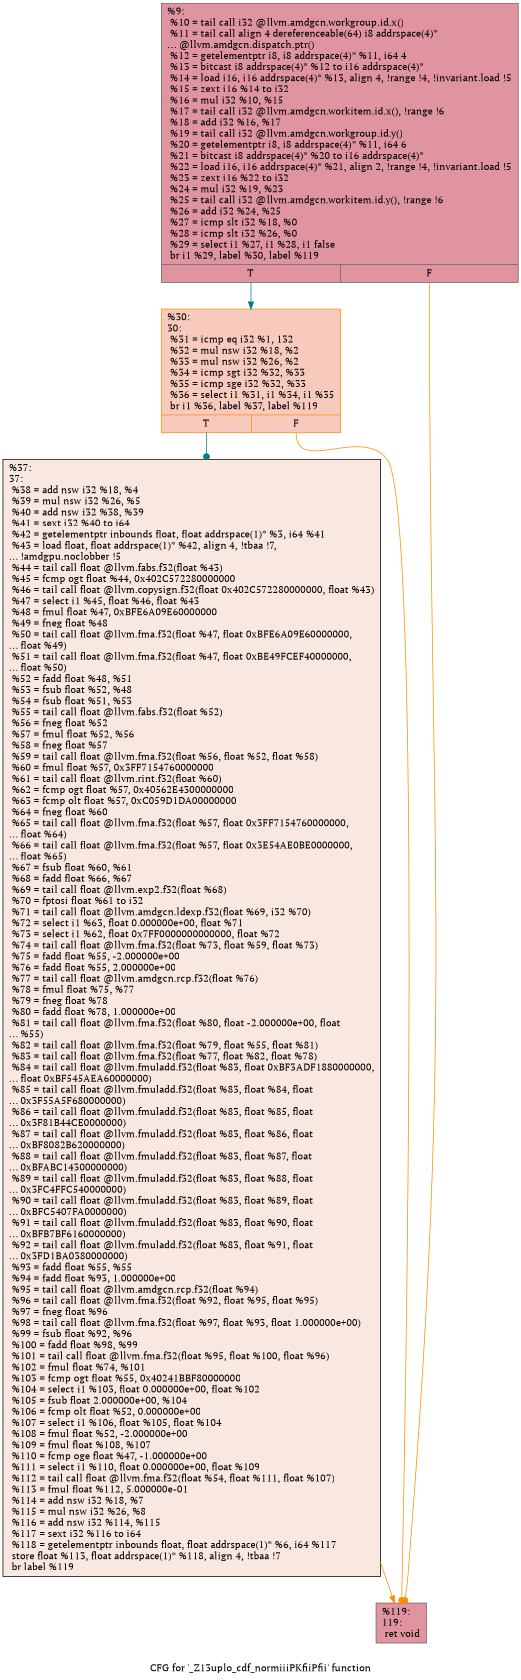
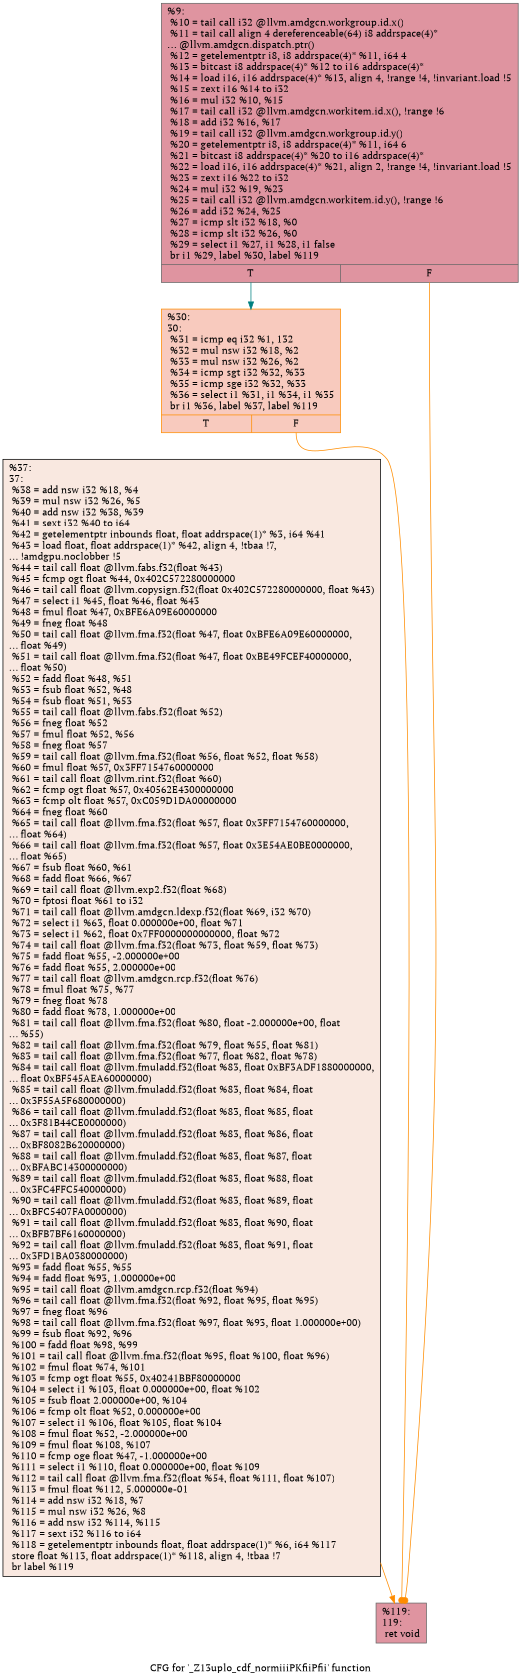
(207, 443) -> none
